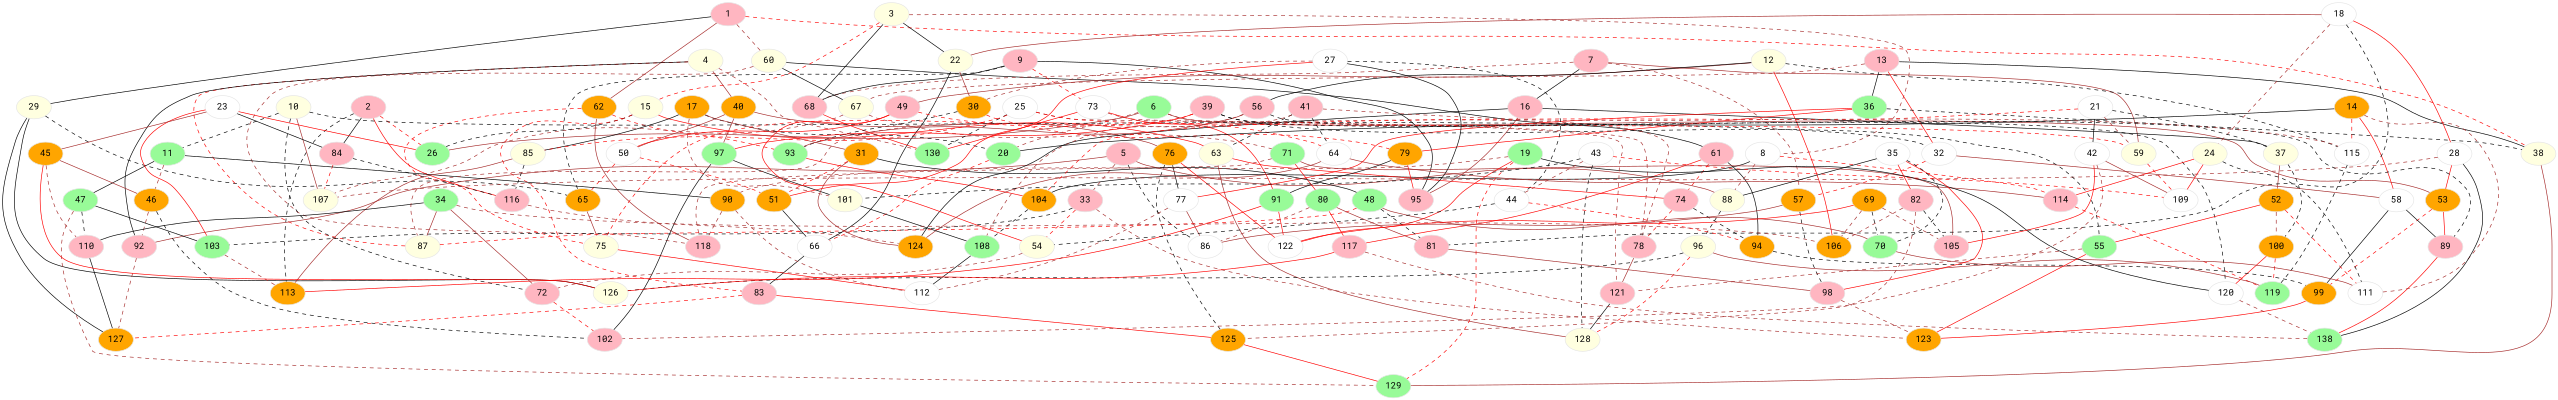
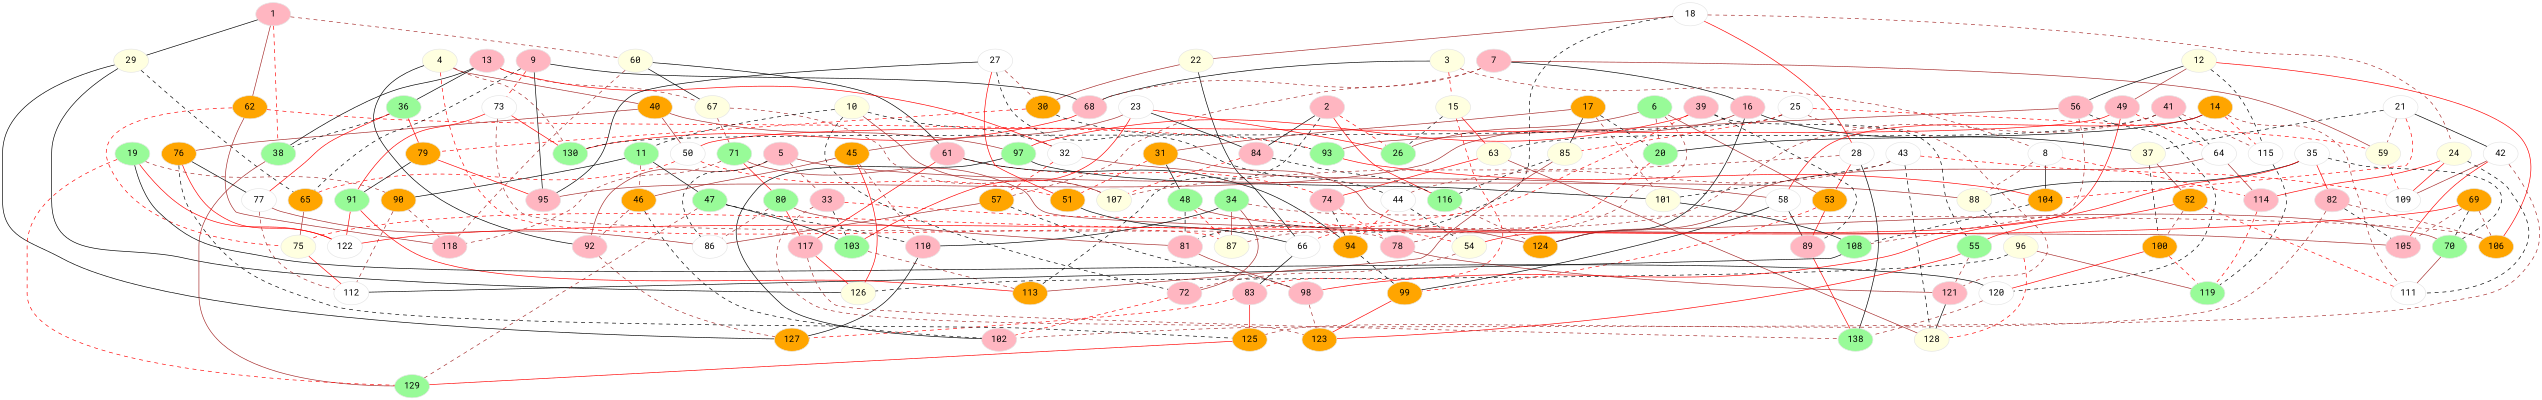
(924, 37) -> none
(2538, 154) -> (278, 154)
(512, 200) -> (1445, 200)
